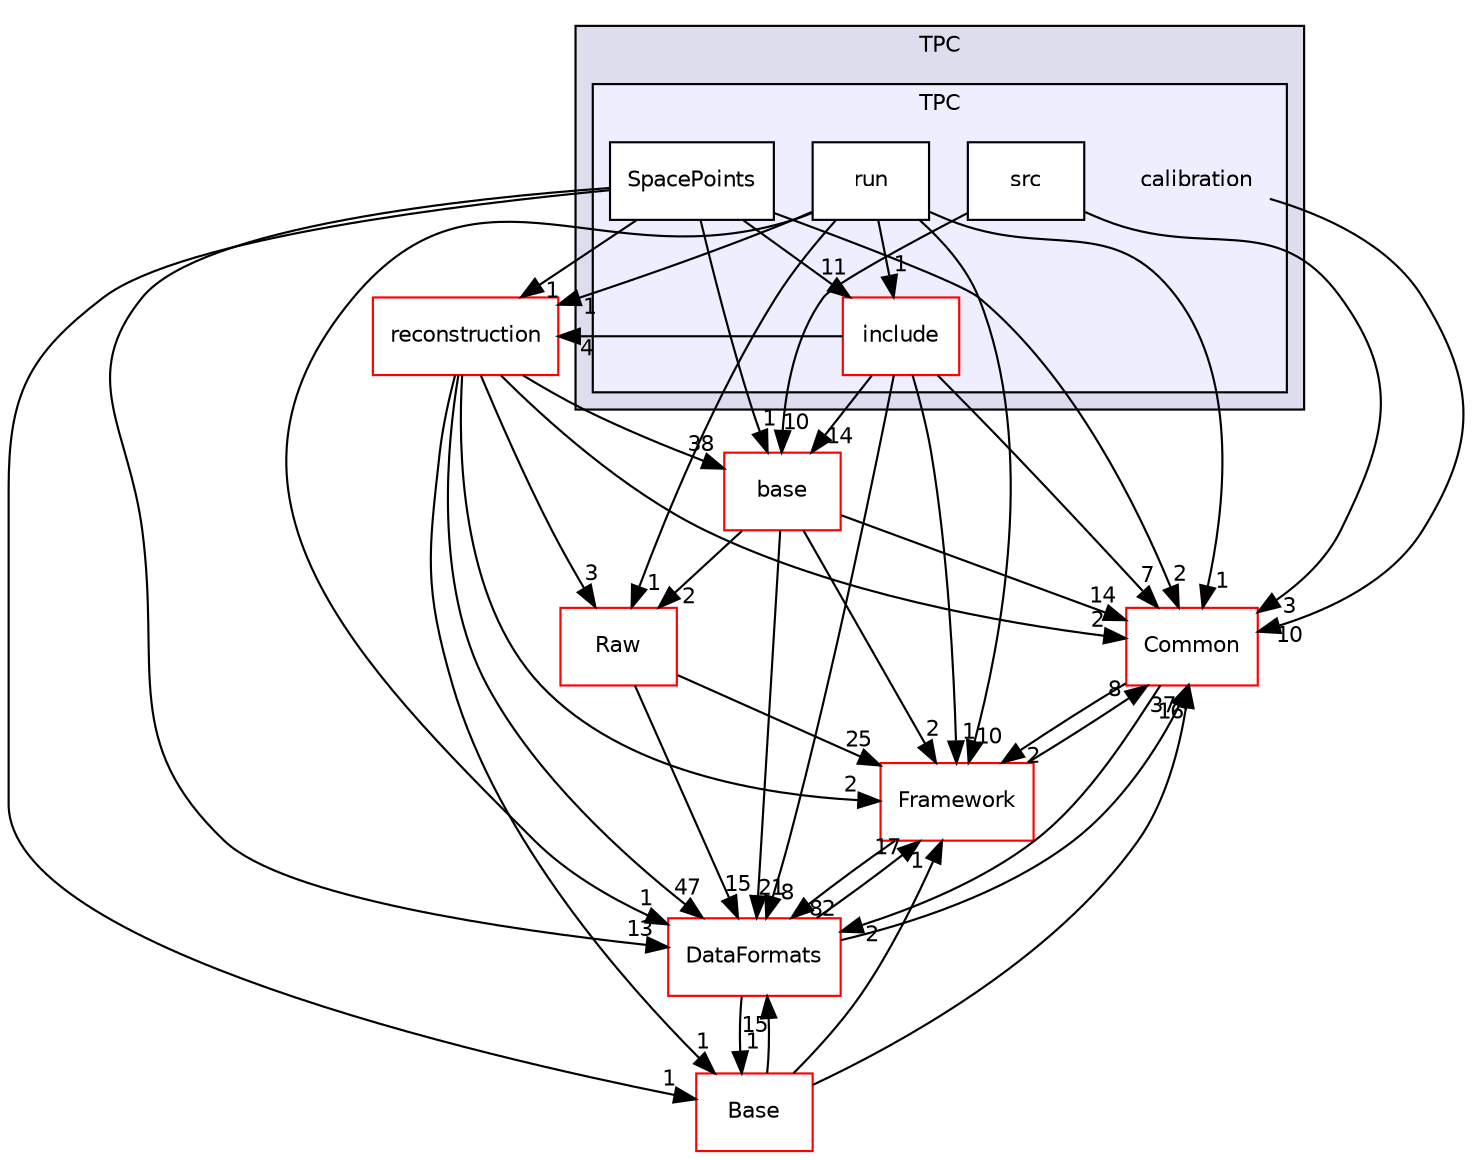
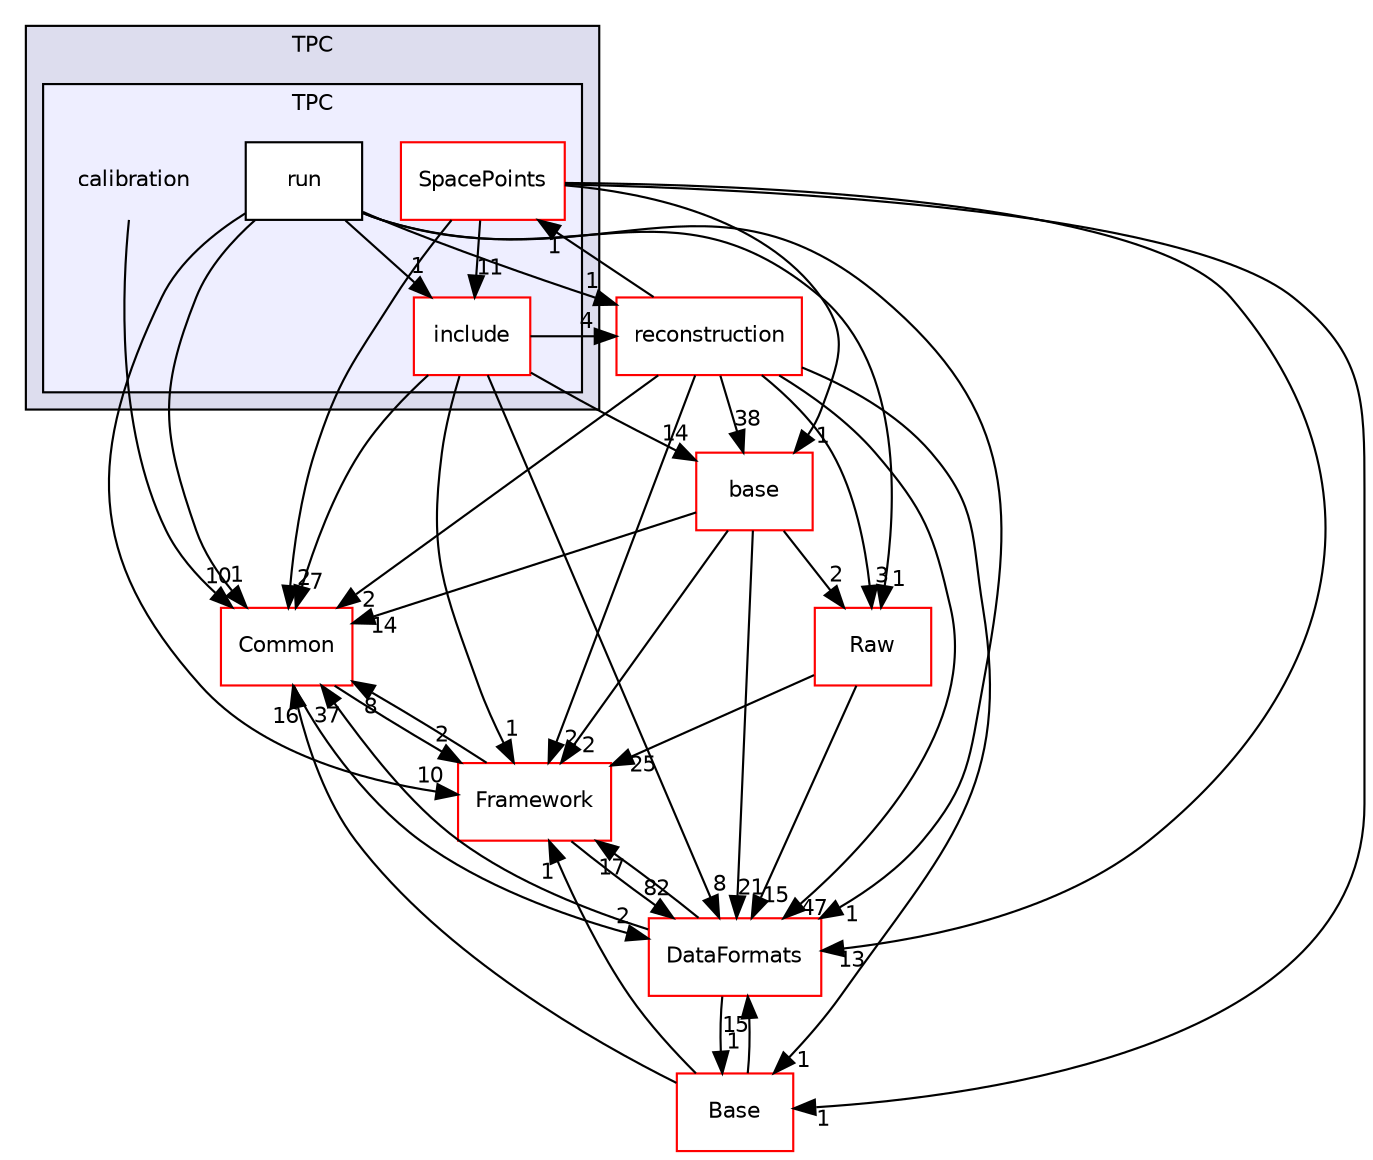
(692, 181) -> (483, 181)
(1026, 181) -> none
(588, 253) -> (612, 269)
